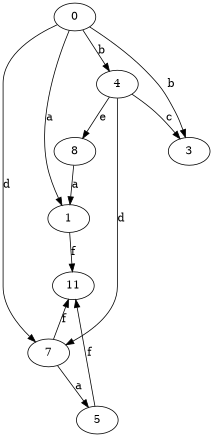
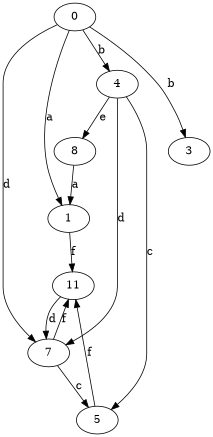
(155, 112) -> (147, 253)
none -> (49, 312)
(79, 386) -> (79, 386)
